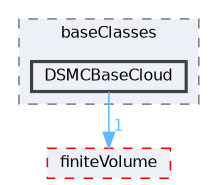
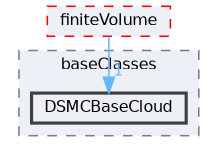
(109, 114) -> (109, 61)
